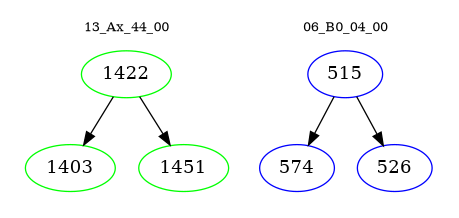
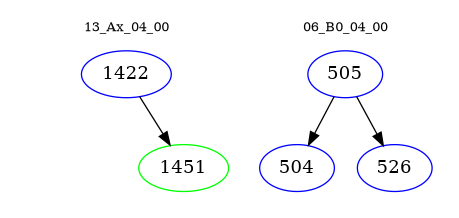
(127, 28) -> (127, 28)
(126, 74) -> (126, 74)
(345, 74) -> (345, 74)
(70, 168) -> none
(297, 168) -> (297, 168)
